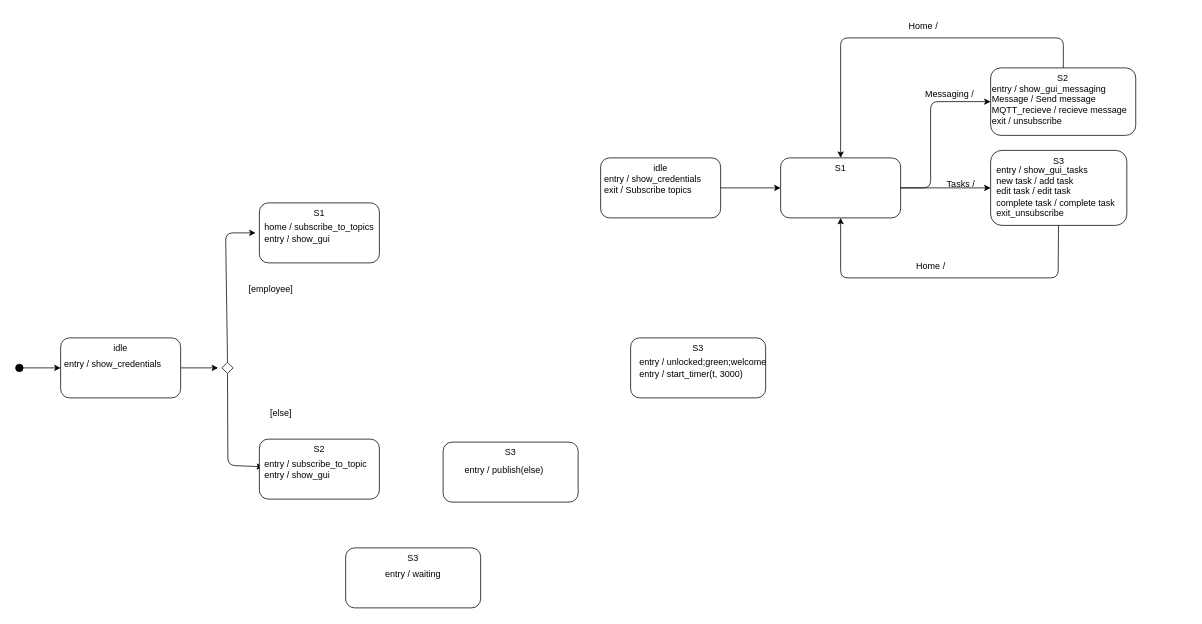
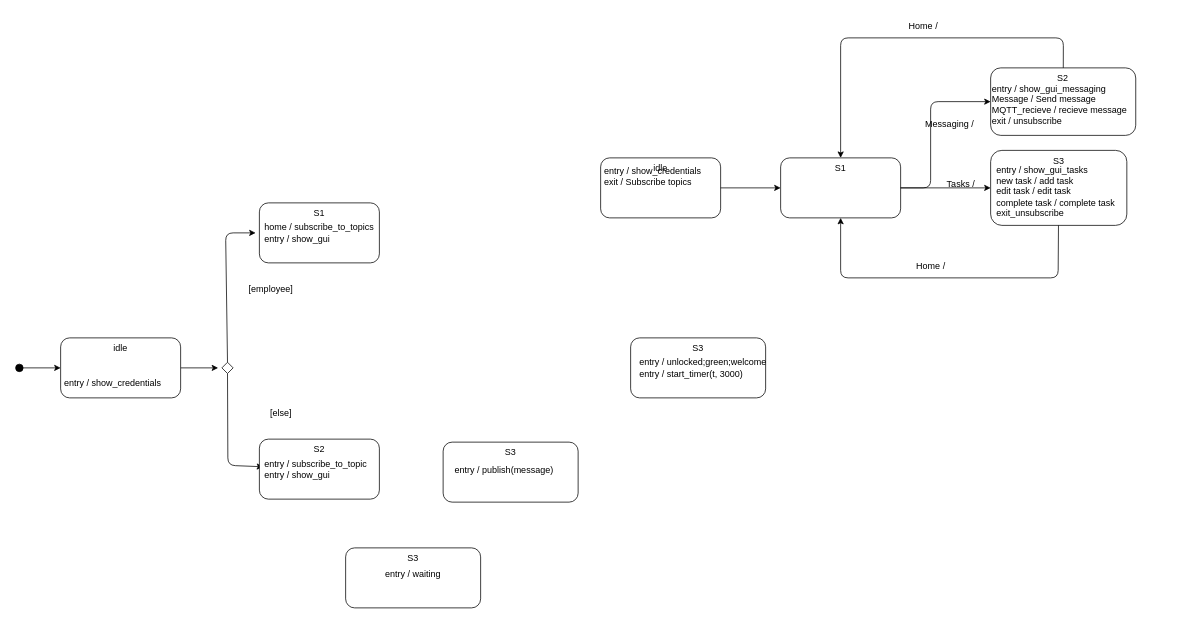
(949, 94) -> (949, 124)
(659, 184) -> (659, 177)
(119, 364) -> (119, 383)
(504, 471) -> (504, 471)
